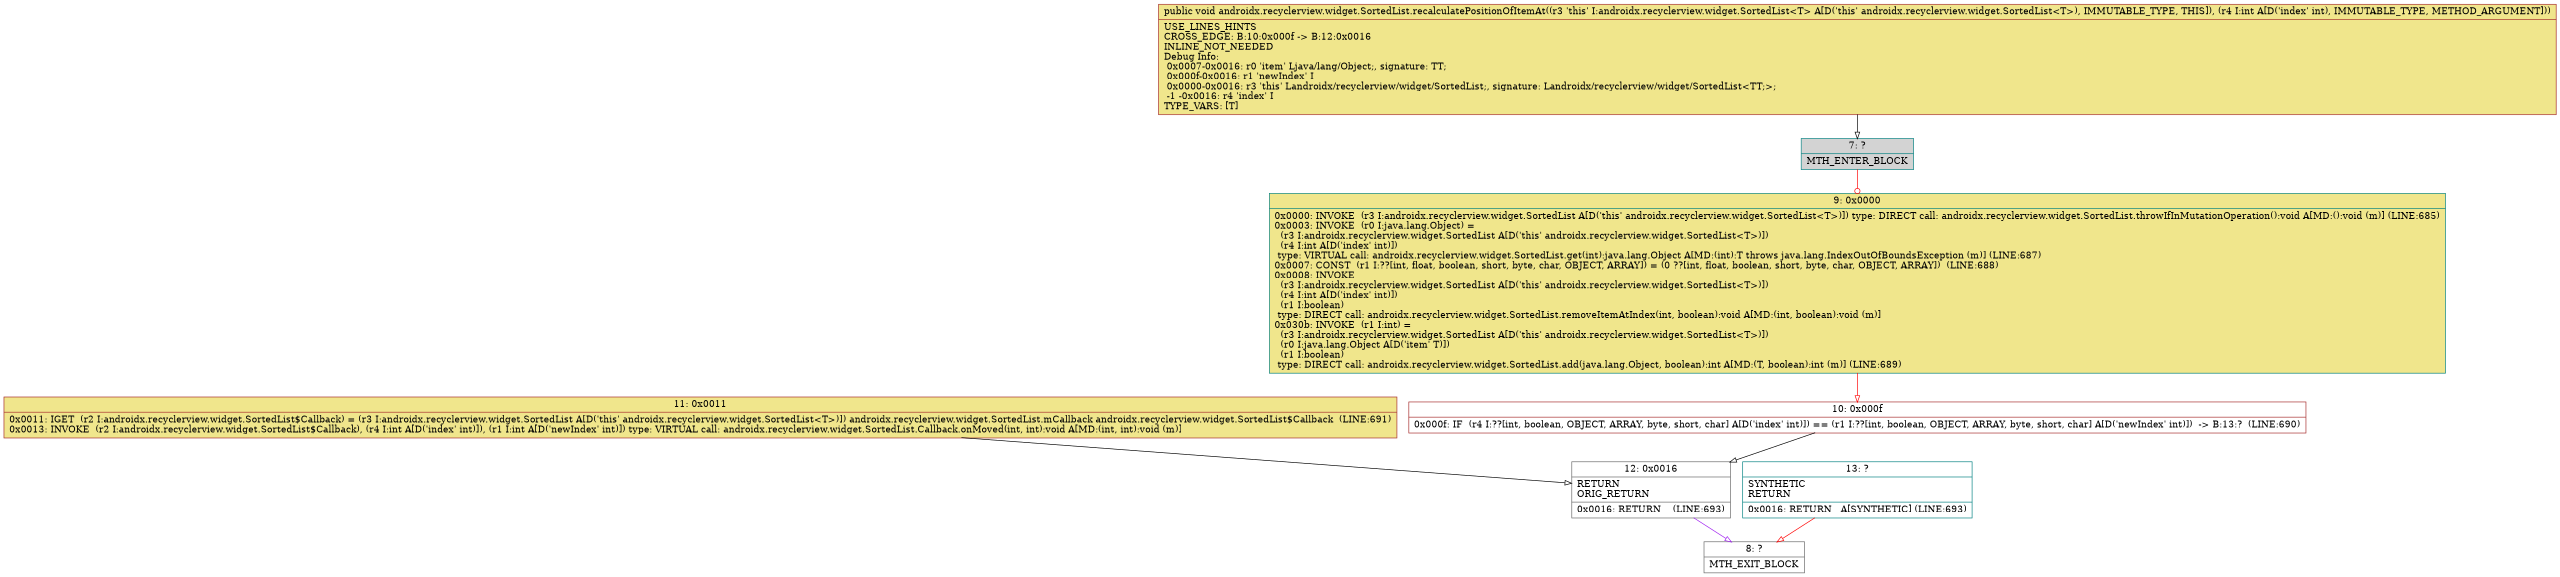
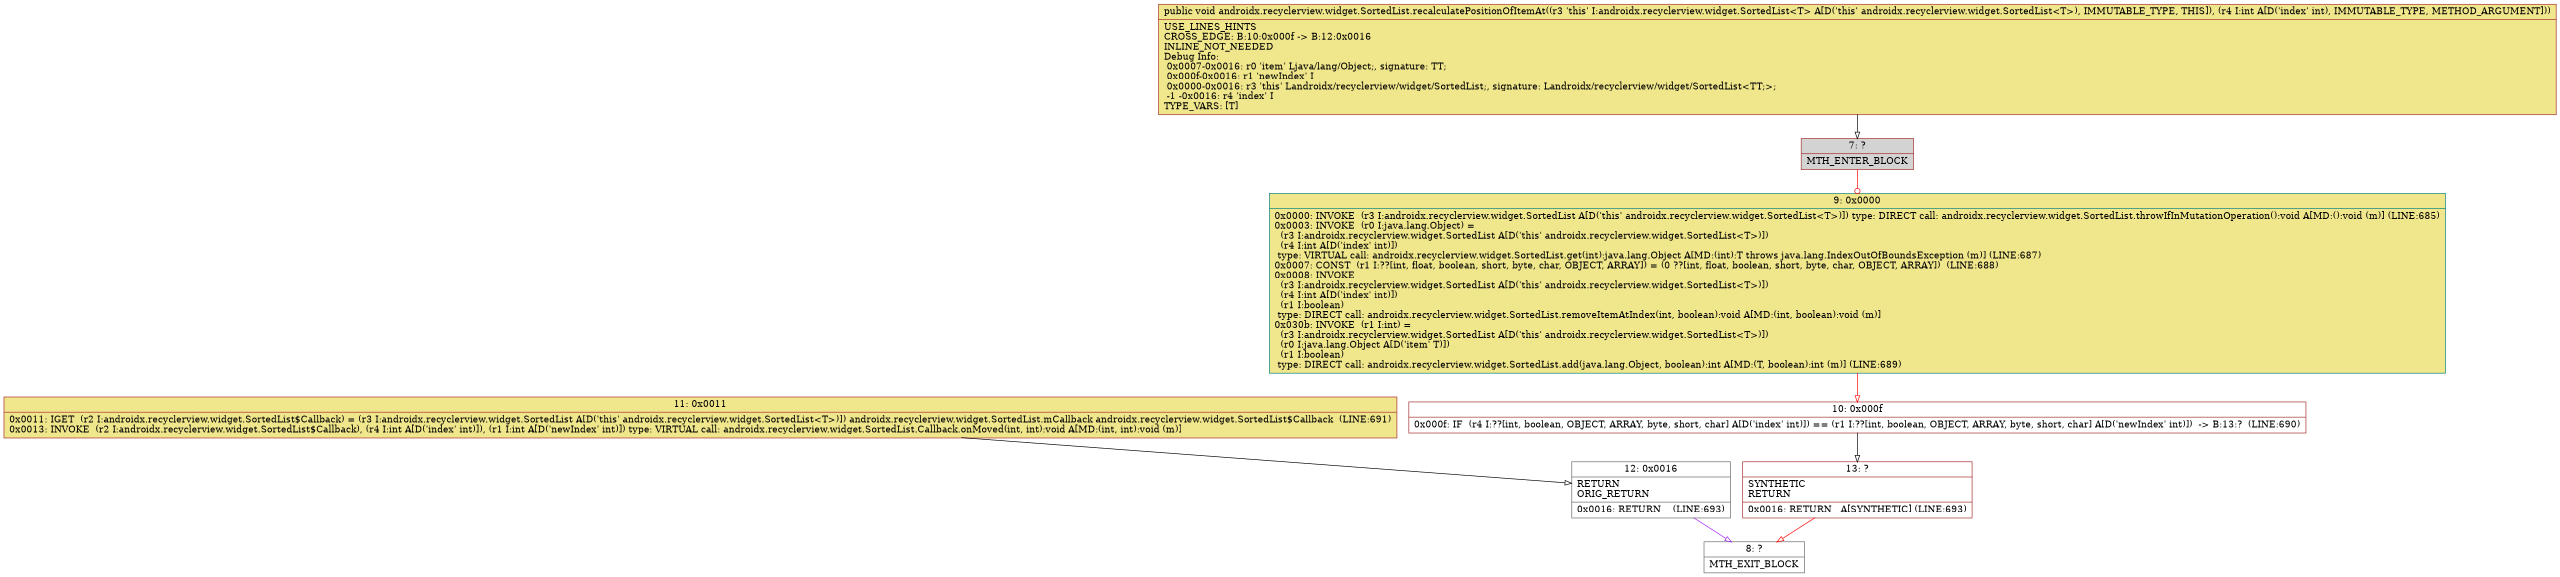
(1857, 154) -> (1857, 154)
(1776, 446) -> (1857, 444)
(1857, 490) -> (1857, 490)
